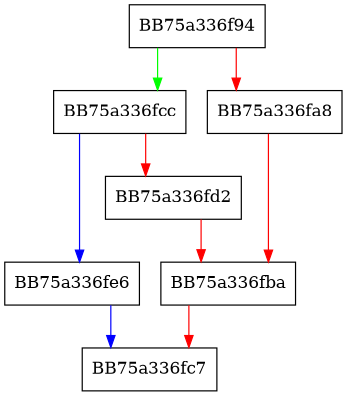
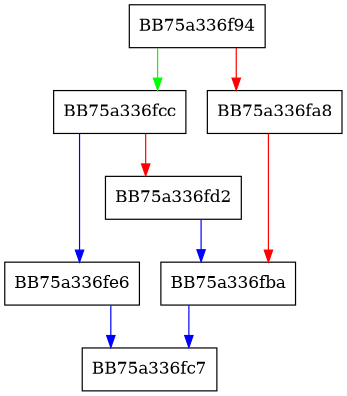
(201, 235) -> (201, 235)
(189, 320) -> (189, 320)
